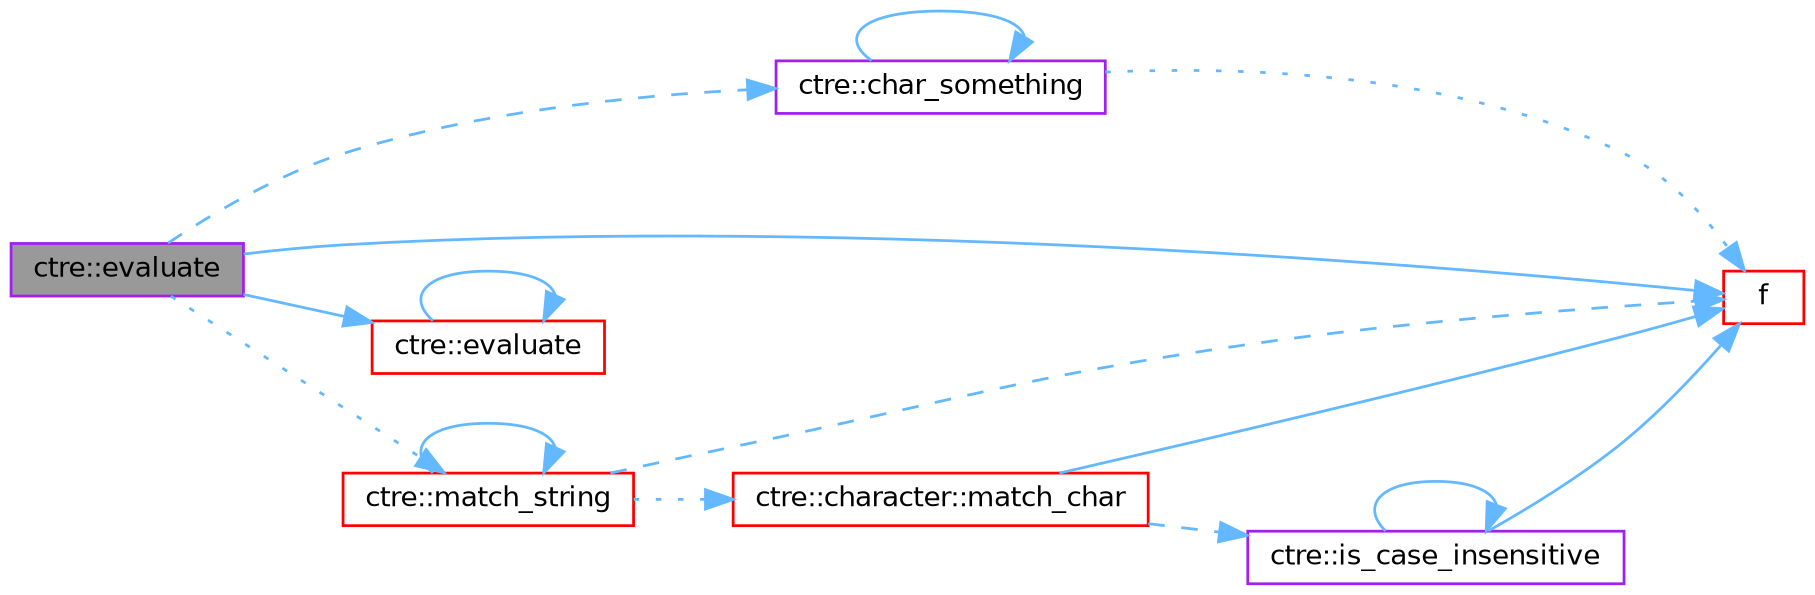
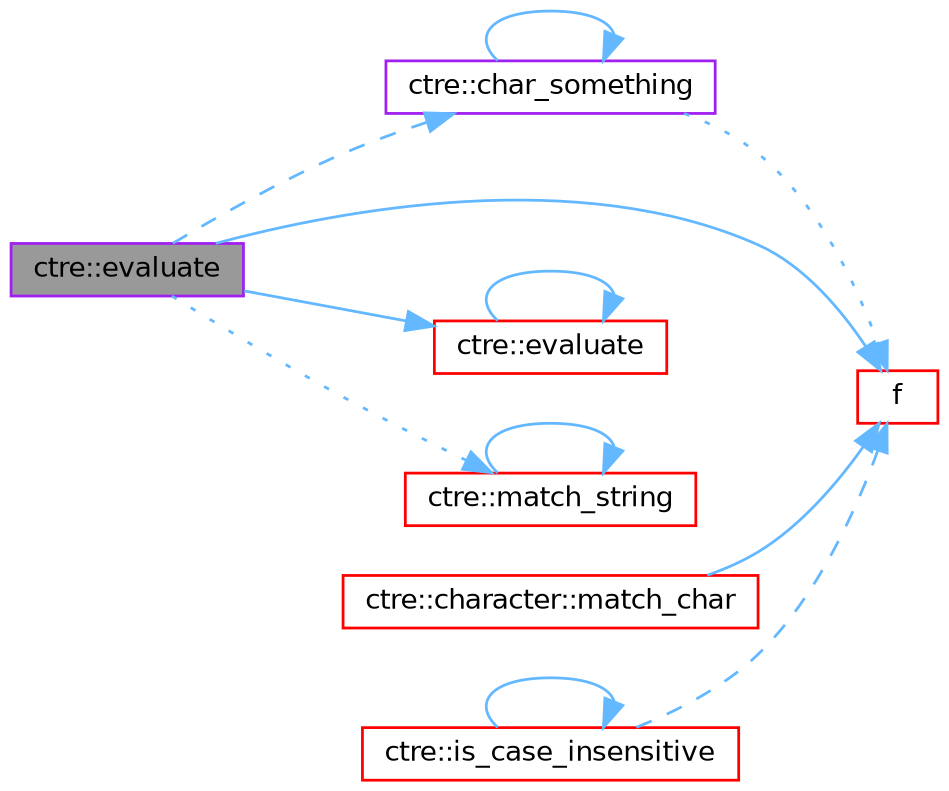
(1149, 360) -> none
(1614, 449) -> (790, 618)
(669, 499) -> none
(1184, 528) -> none
(1436, 557) -> (551, 754)
